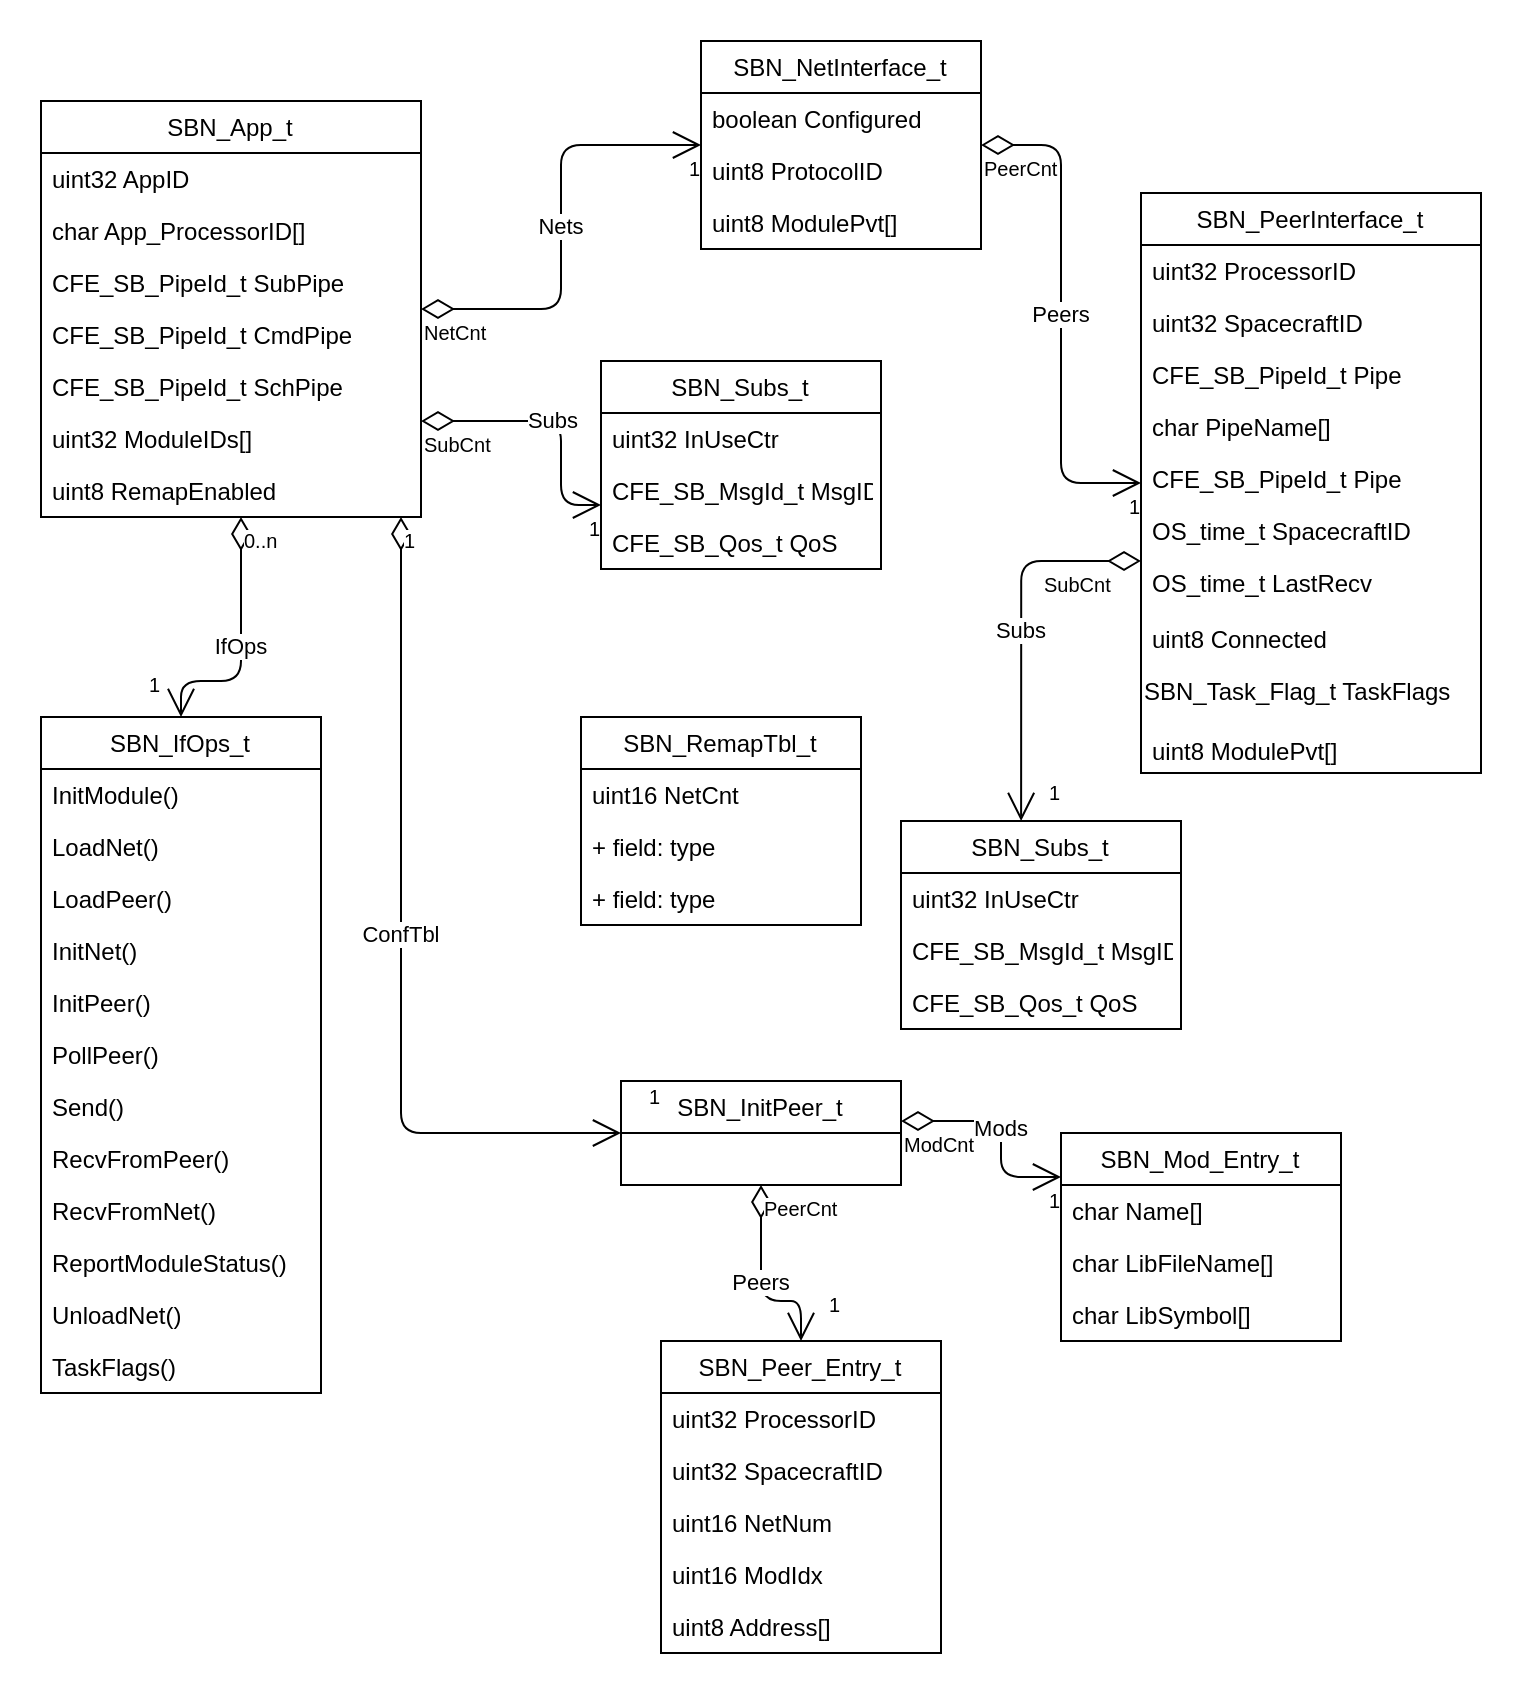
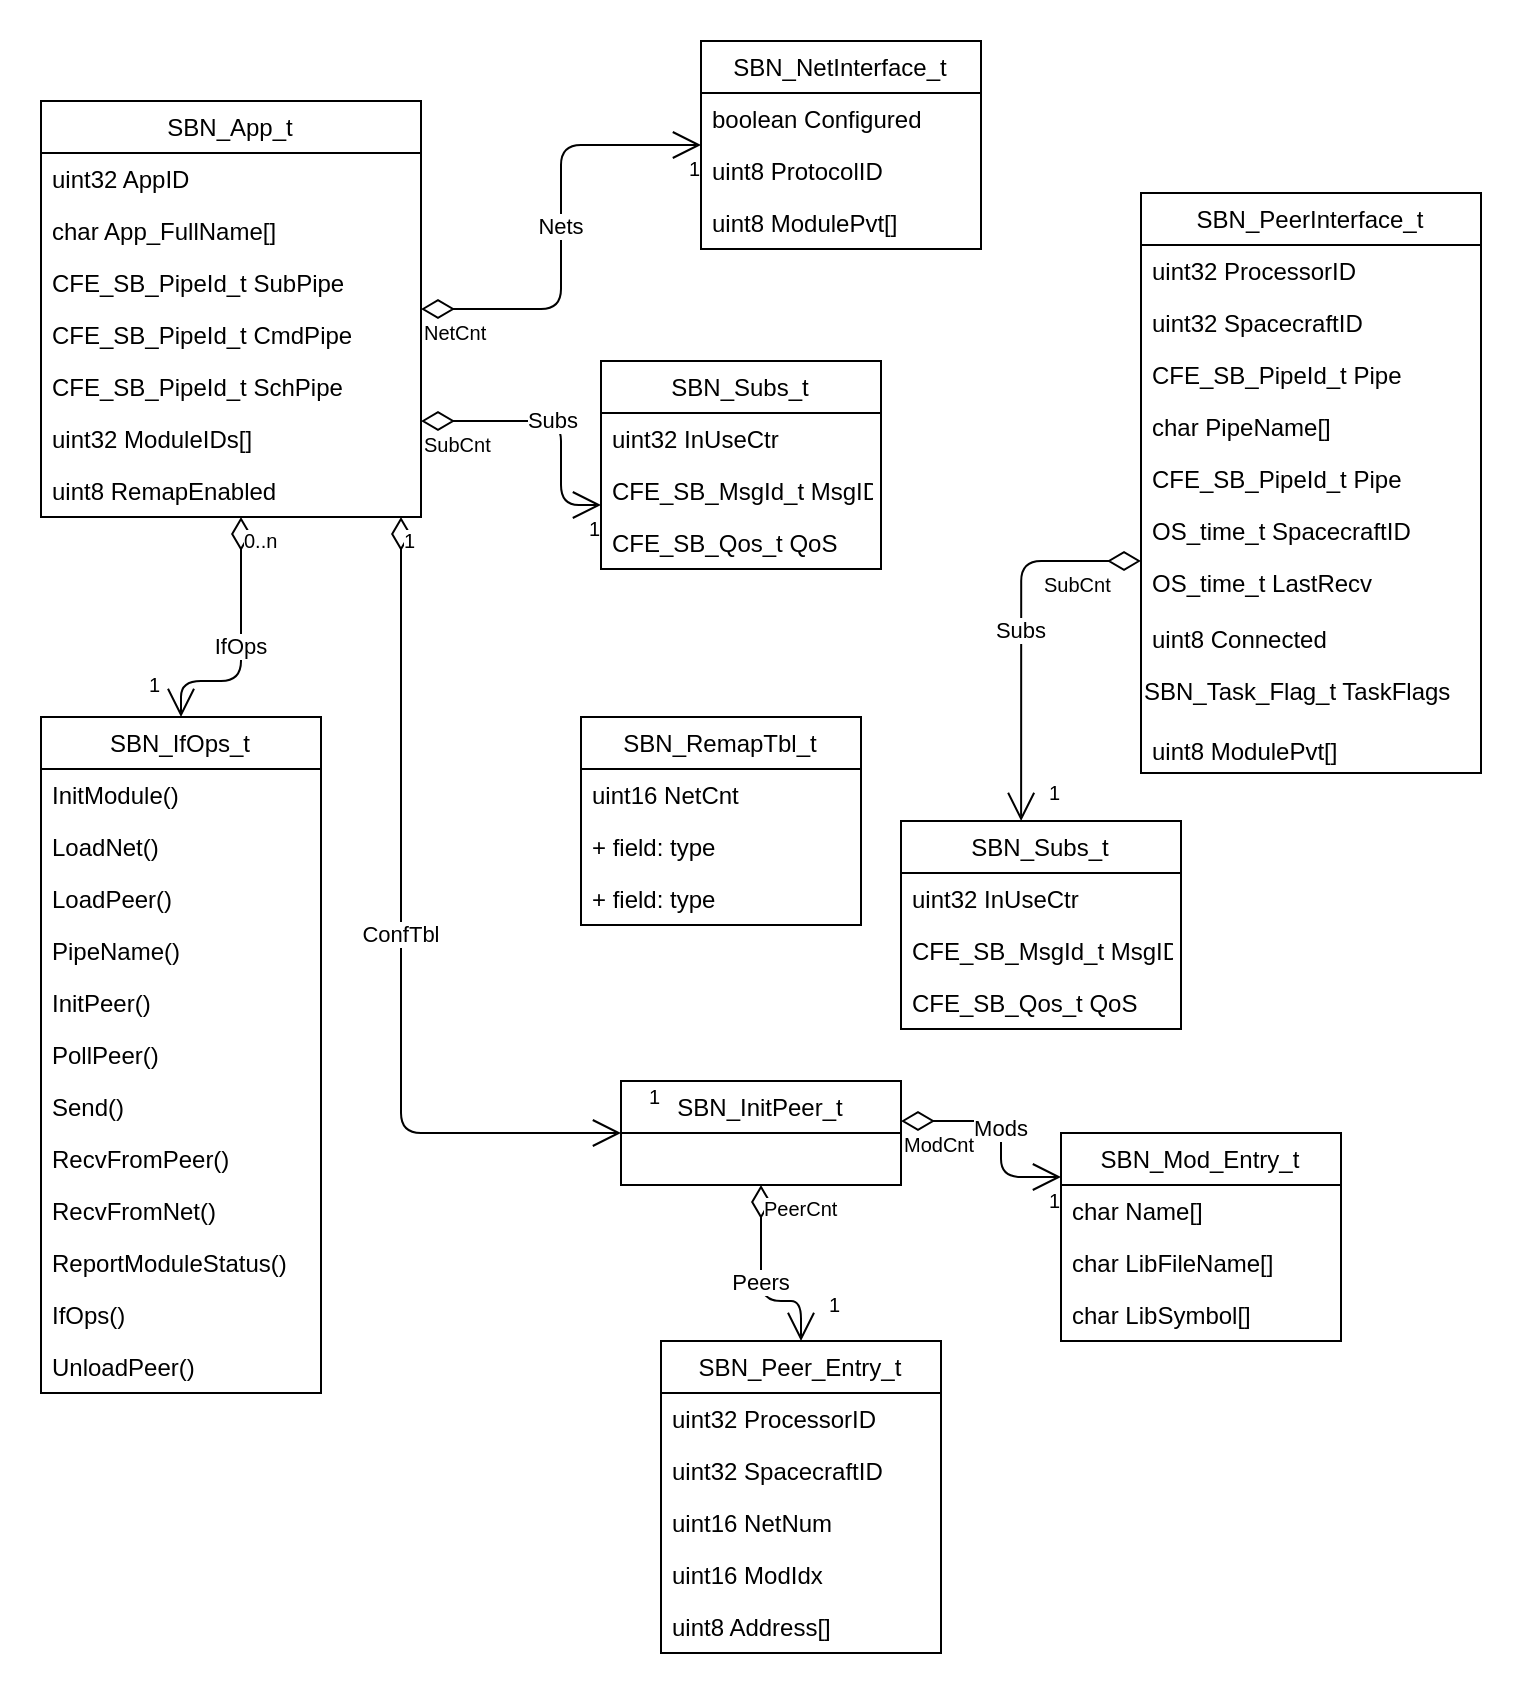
(197, 232) -> (170, 232)
(1061, 327) -> none
(109, 952) -> (116, 952)
(123, 1316) -> (99, 1316)
(123, 1368) -> (130, 1368)
